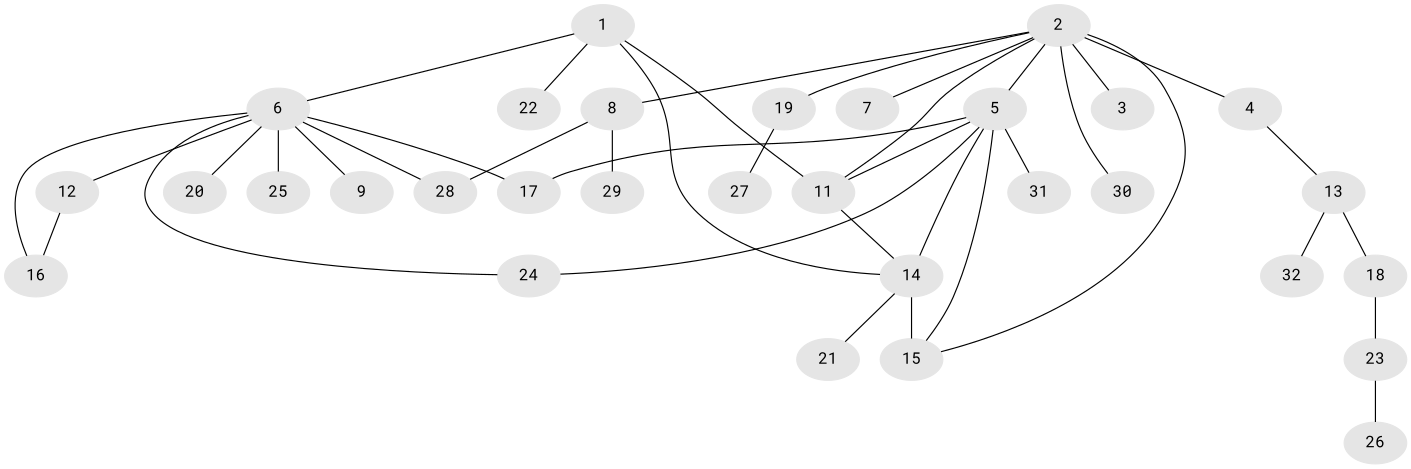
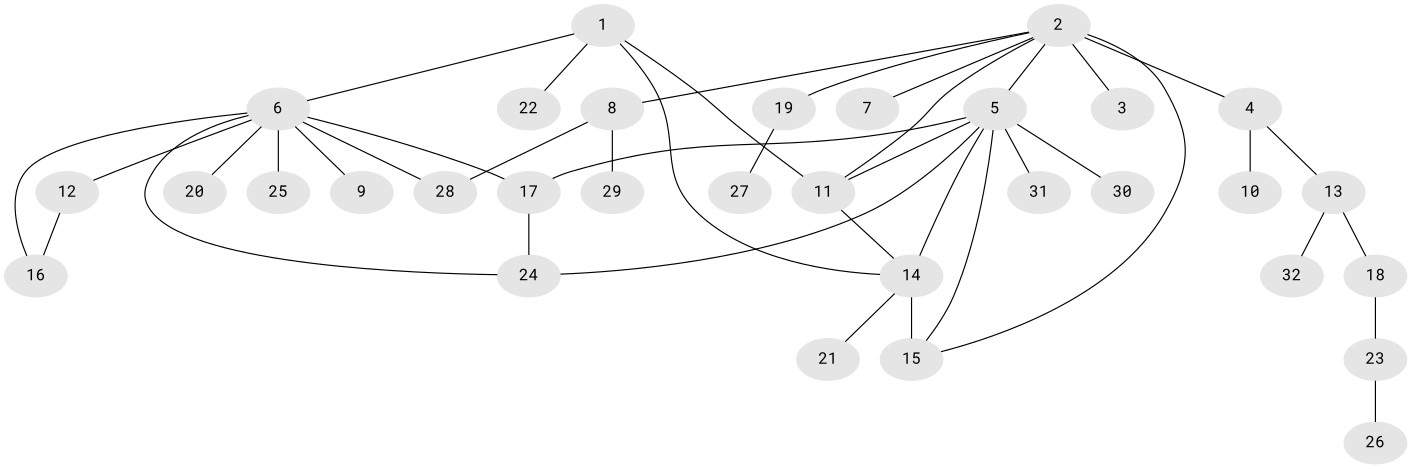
(1075, 114) -> (1059, 151)
none -> (1250, 193)
none -> (529, 234)
